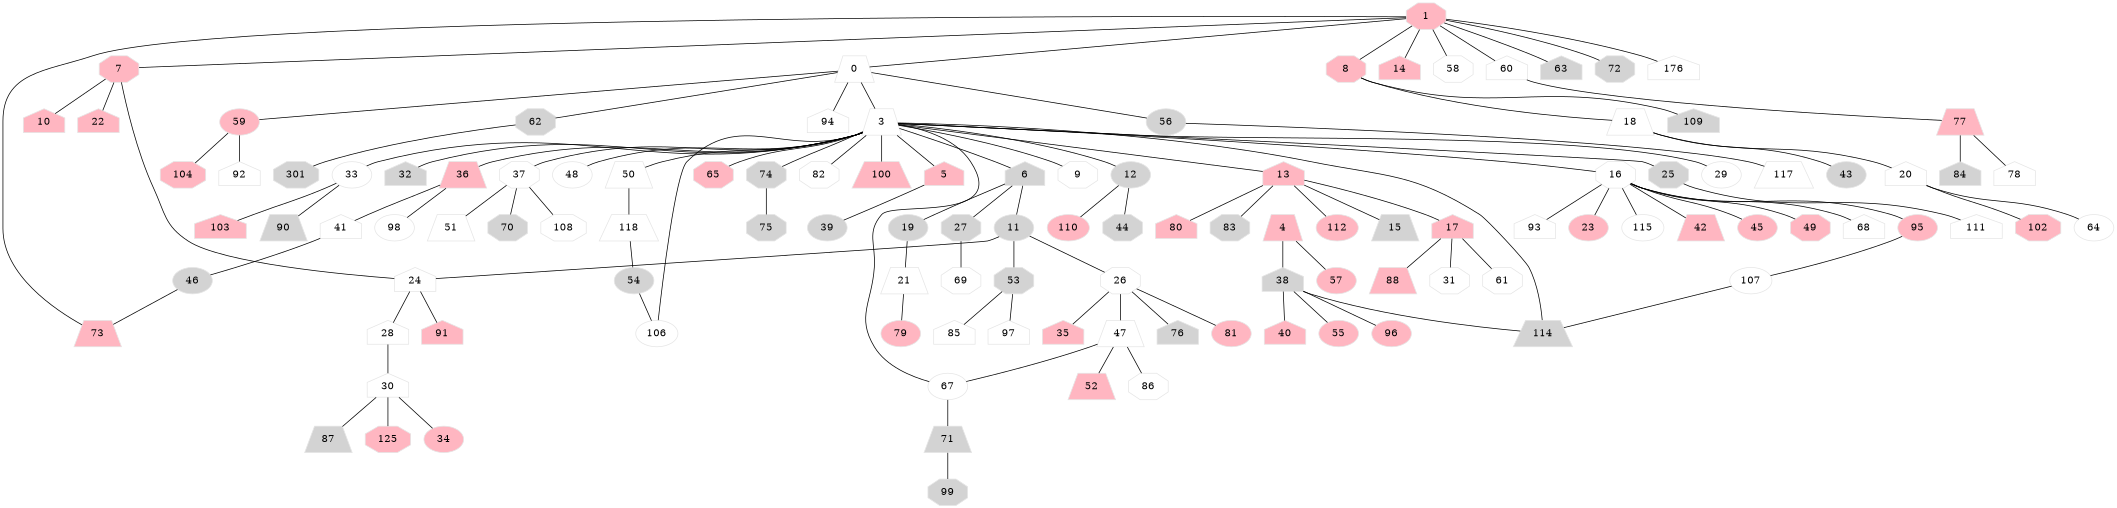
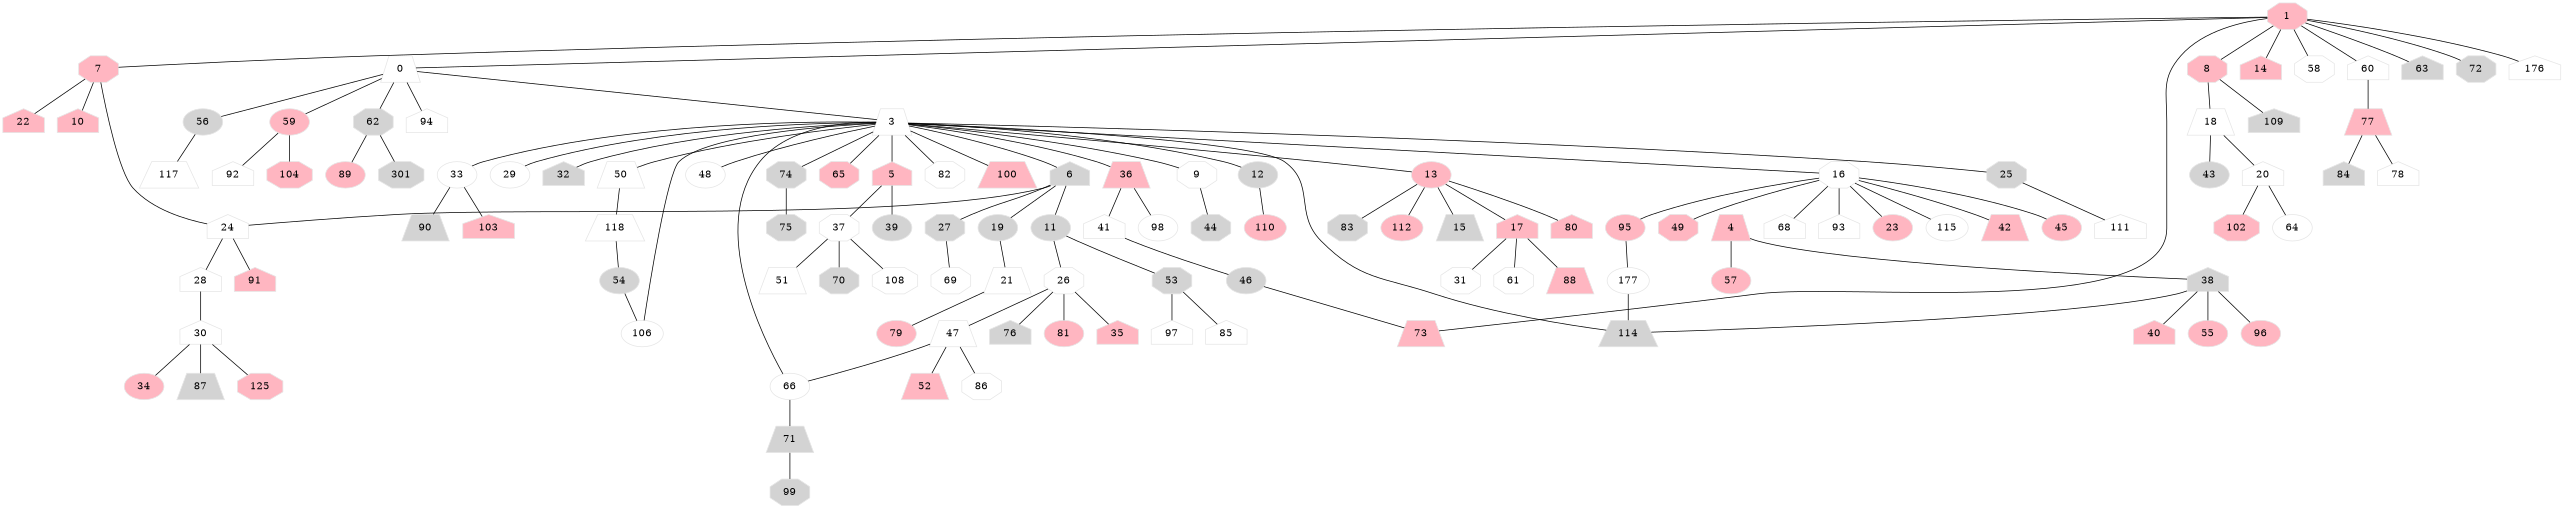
(698, 148) -> (866, 201)
none -> (345, 175)
(1284, 175) -> (1431, 175)
(1127, 201) -> (1204, 201)
(718, 260) -> (650, 211)
(1751, 281) -> (1628, 281)
(948, 386) -> (790, 386)
